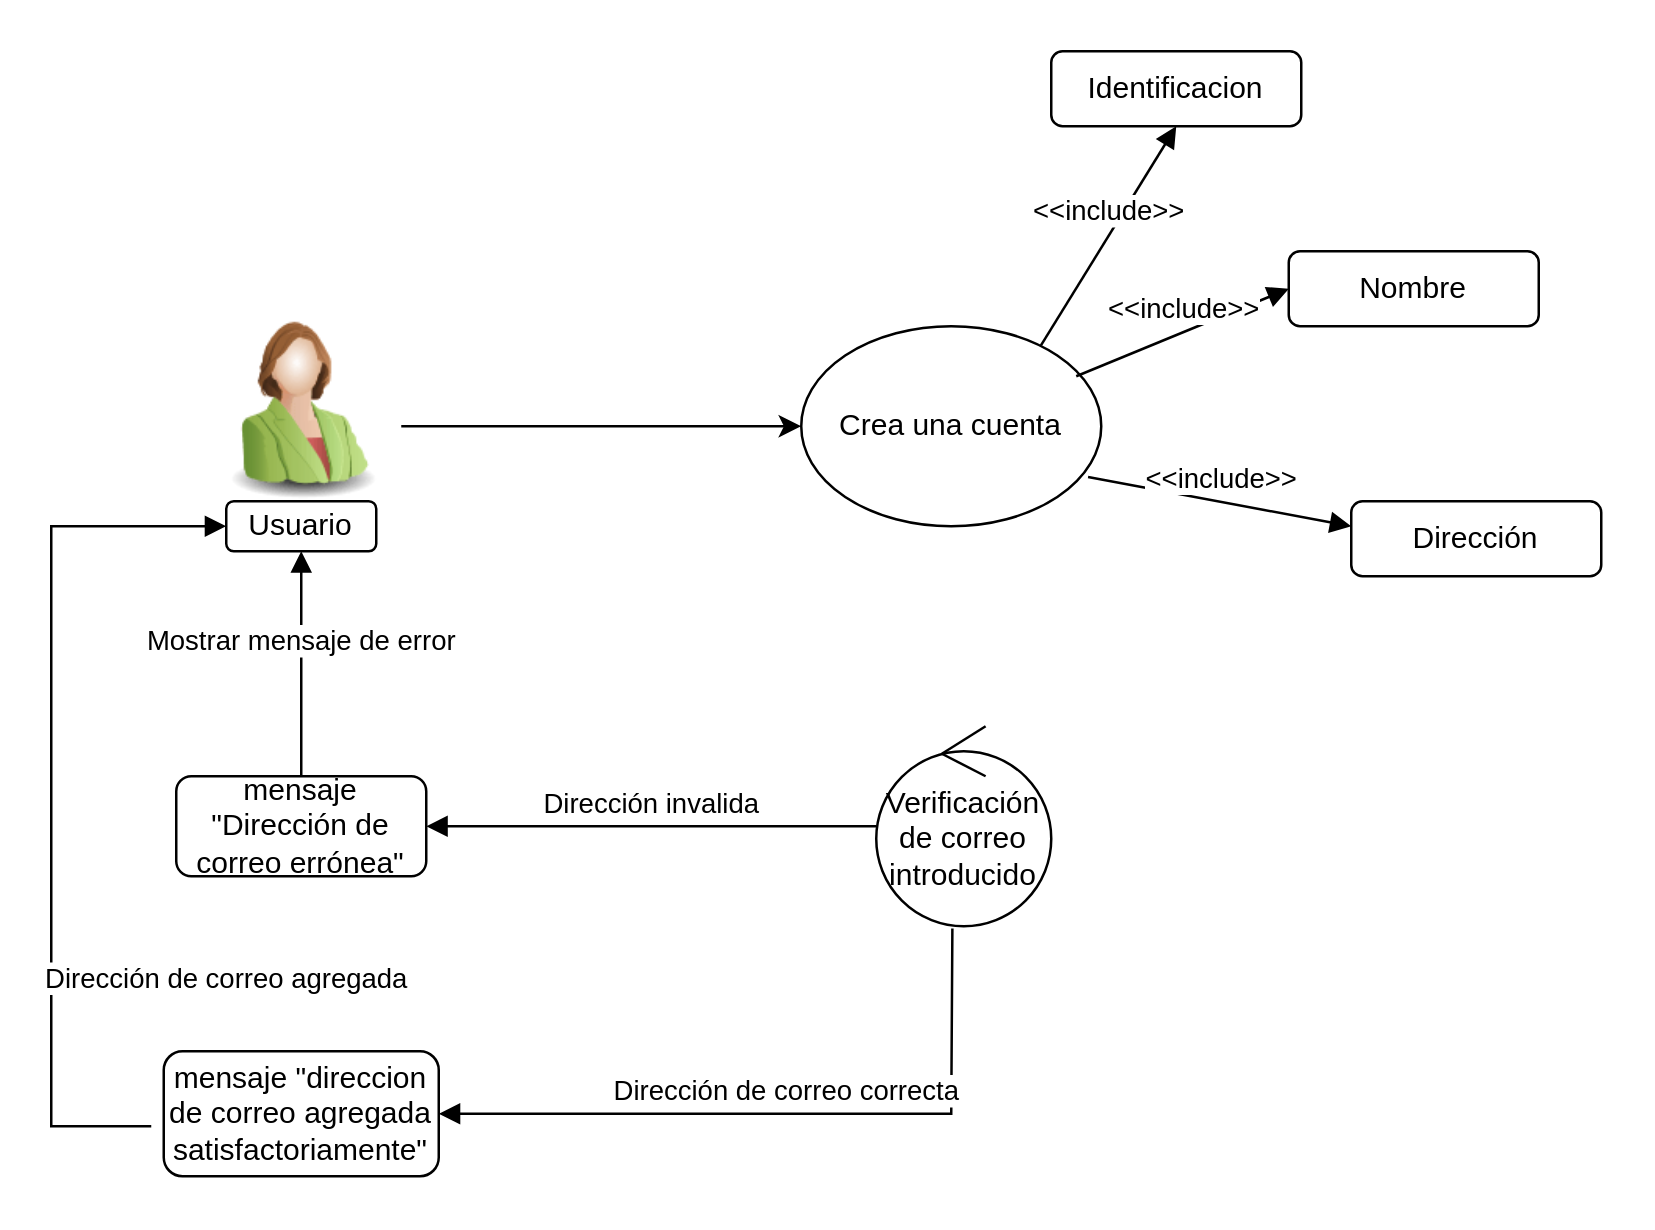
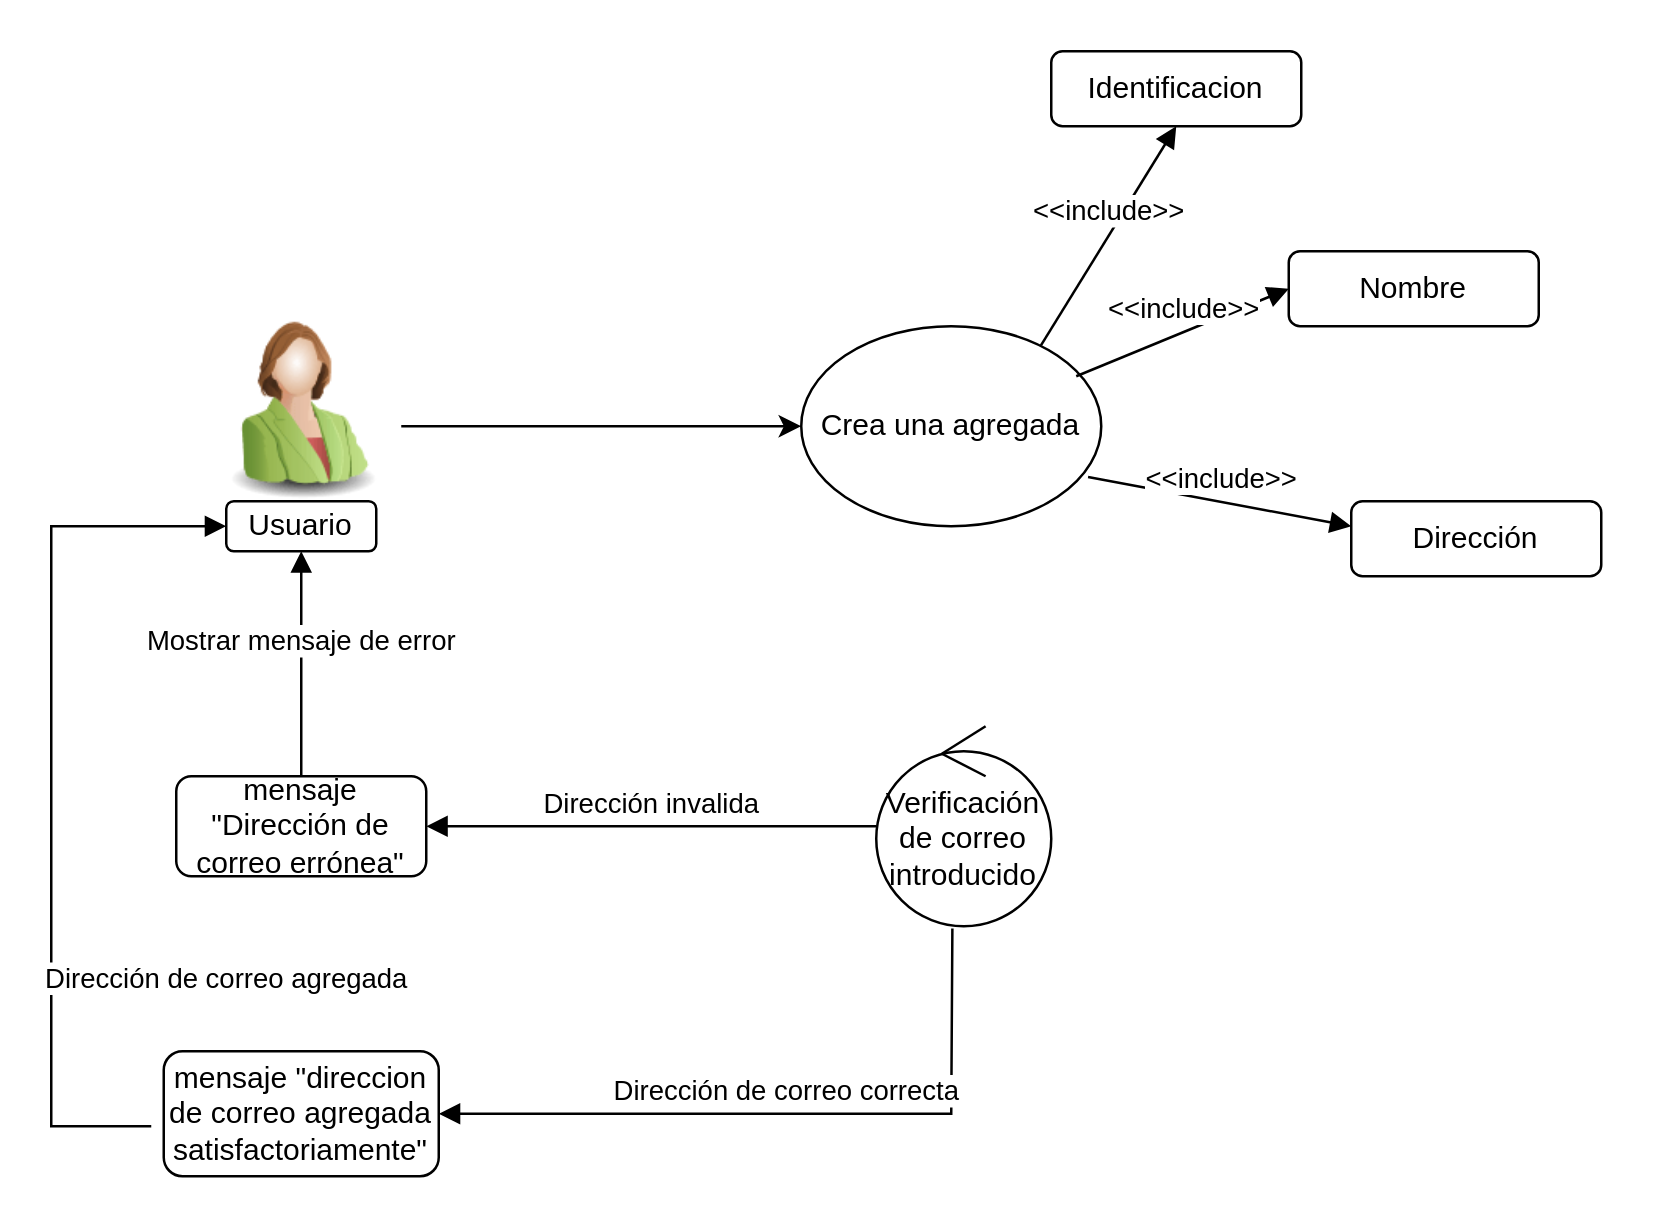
(951, 426) -> (951, 426)
